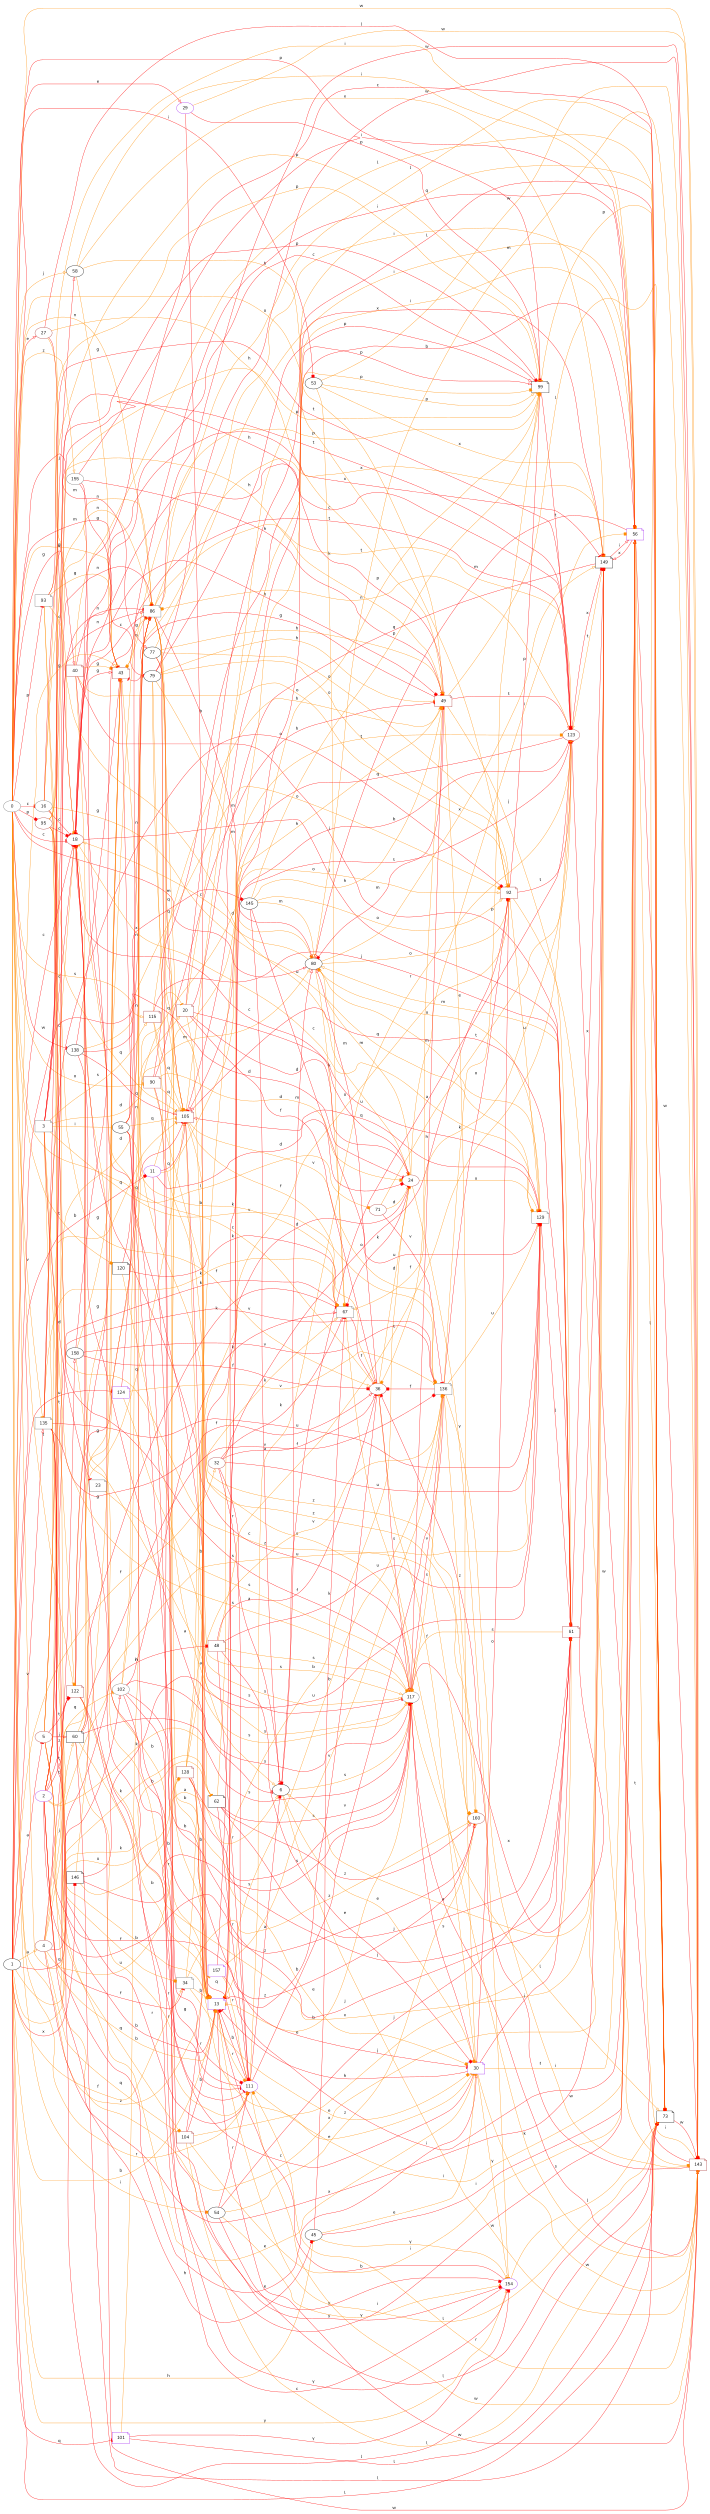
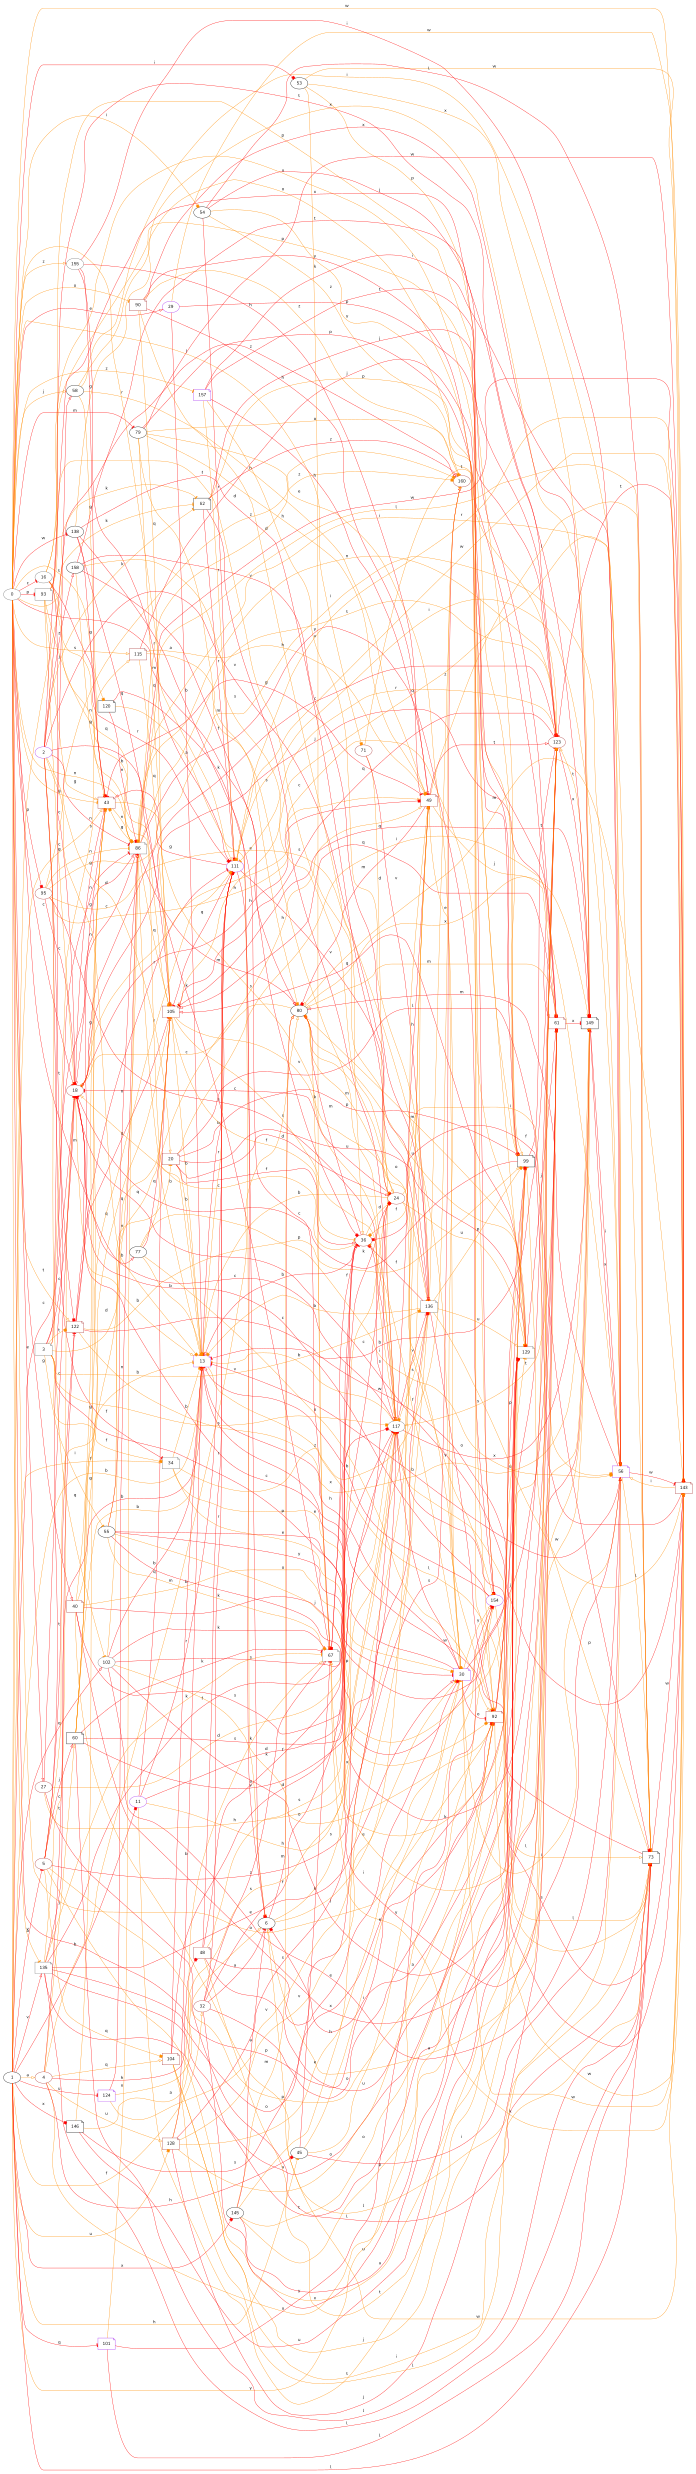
(157, 408) -> (365, 568)
(98, 1486) -> none
